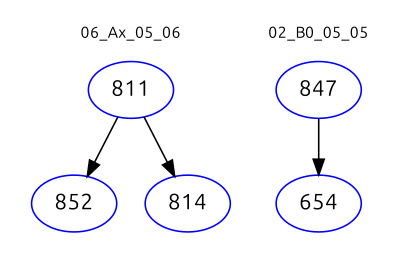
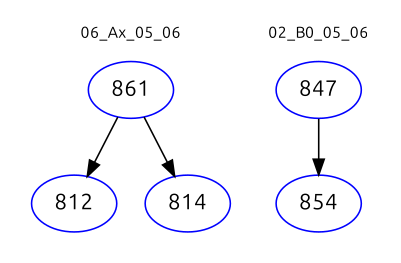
(319, 34) -> (319, 34)
(131, 90) -> (131, 90)
(74, 204) -> (74, 204)
(319, 204) -> (319, 204)
